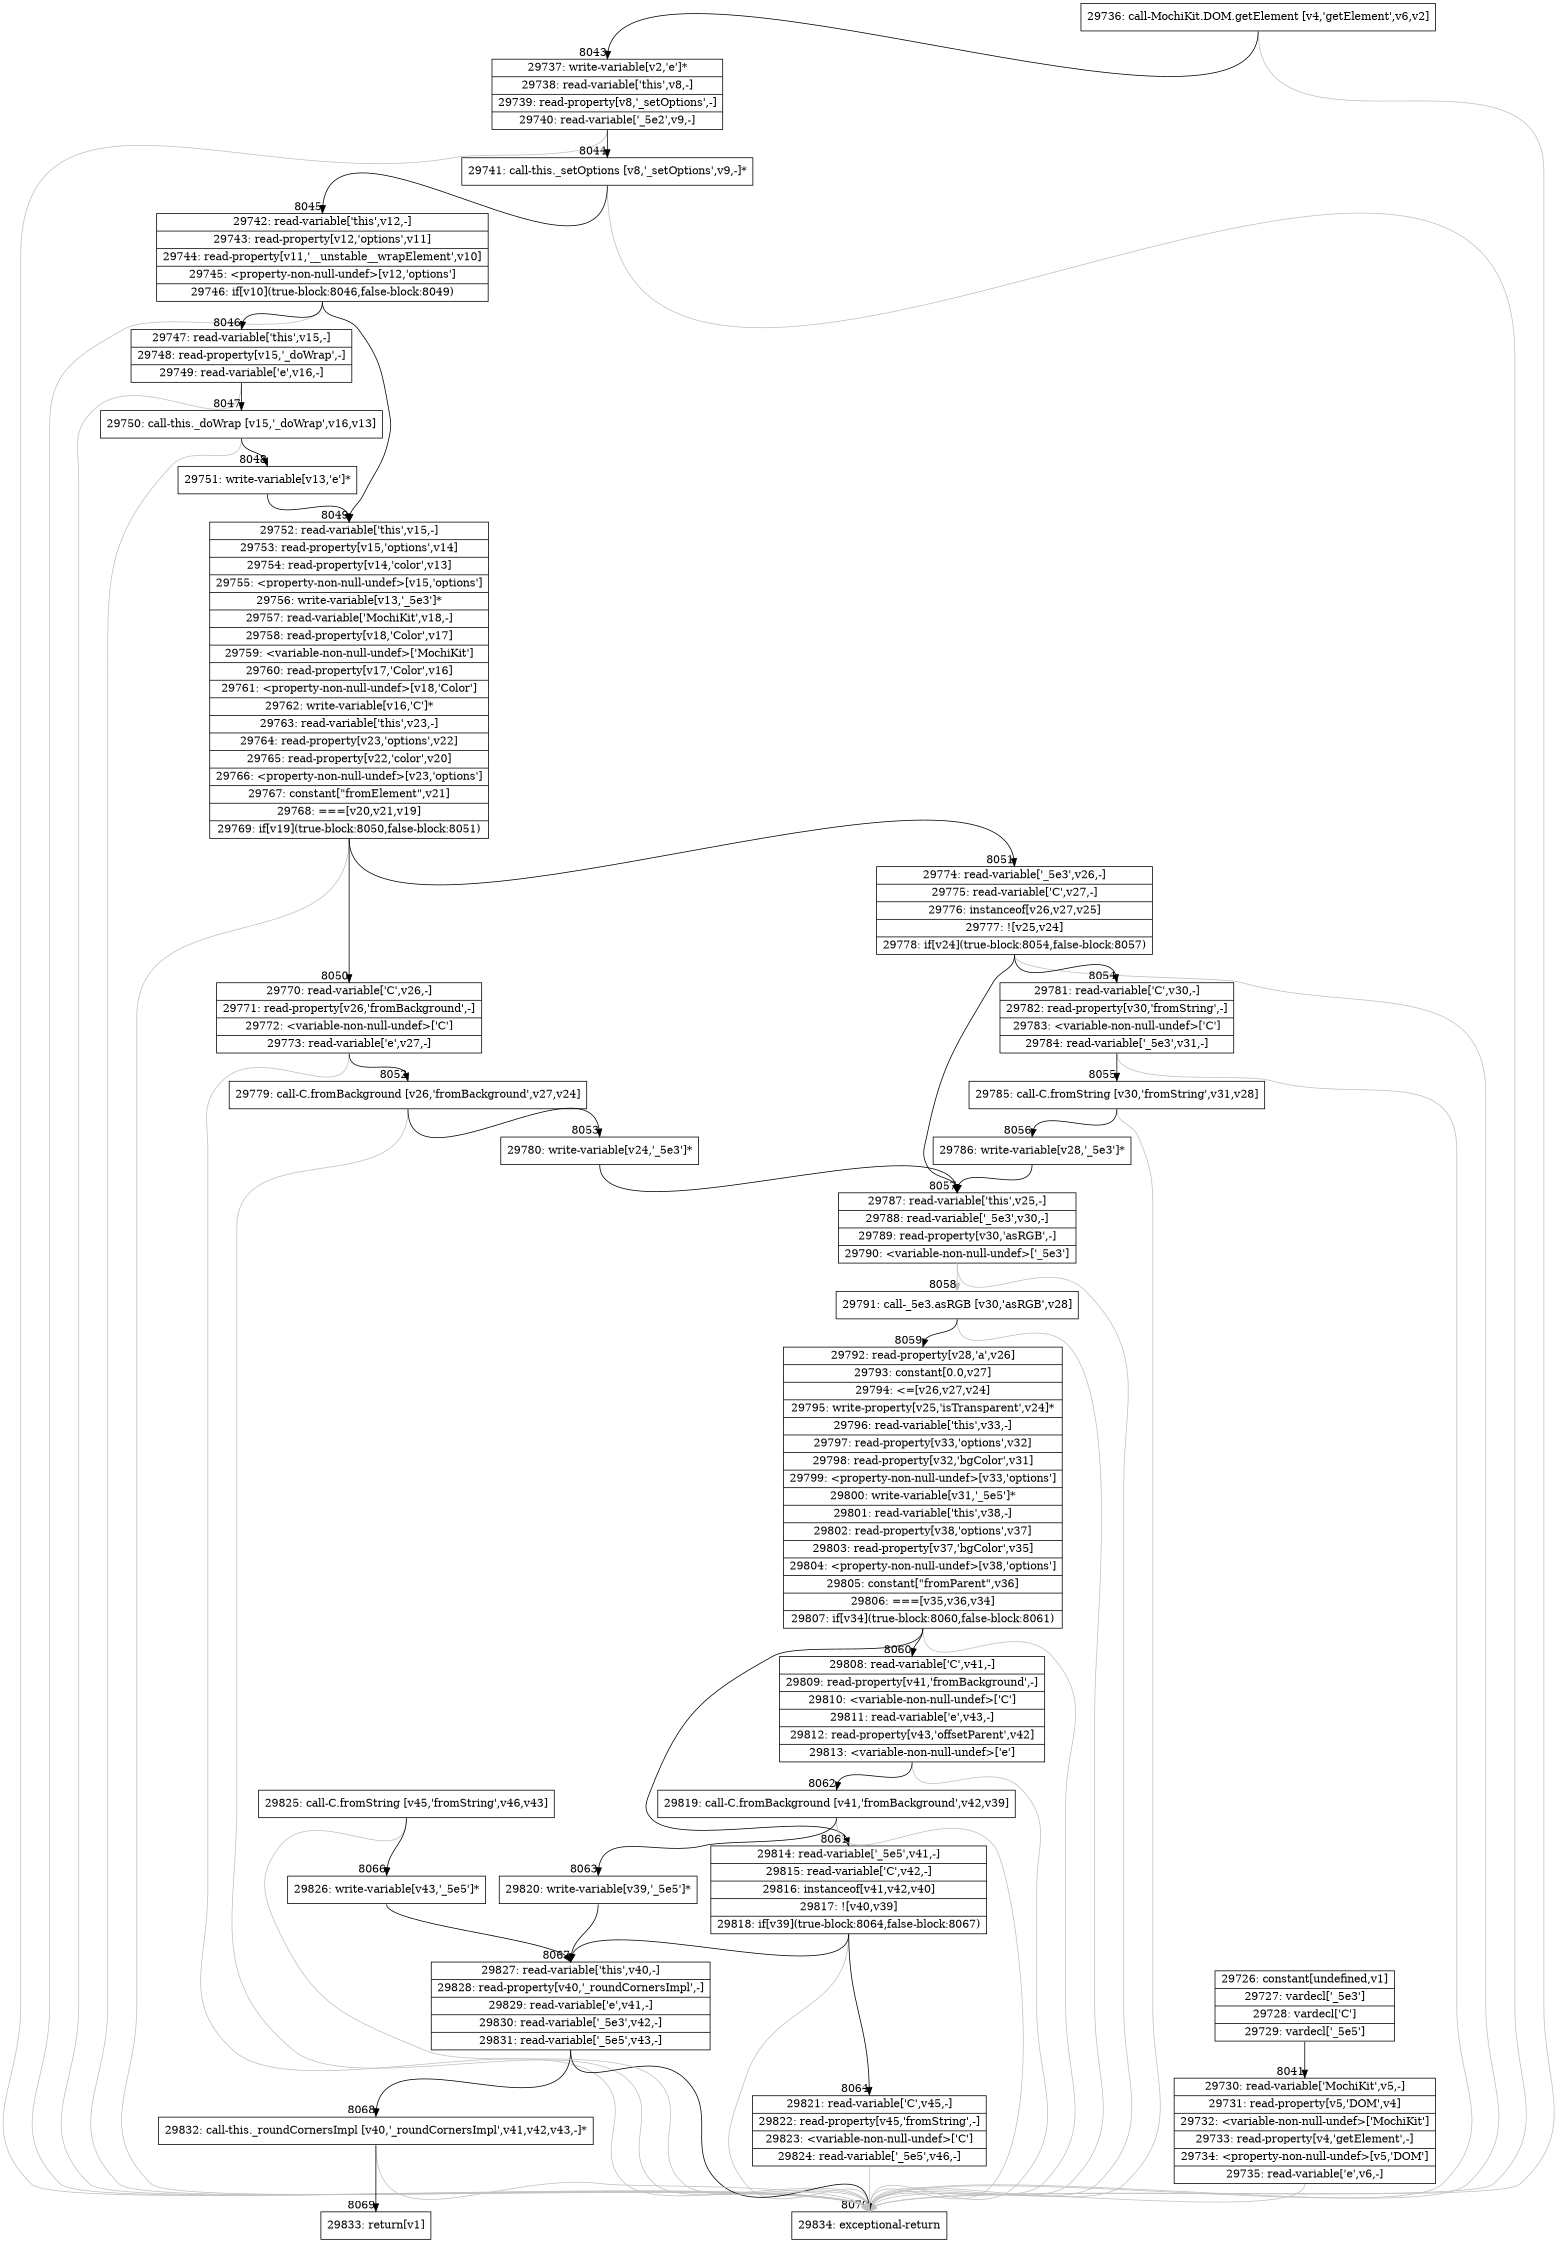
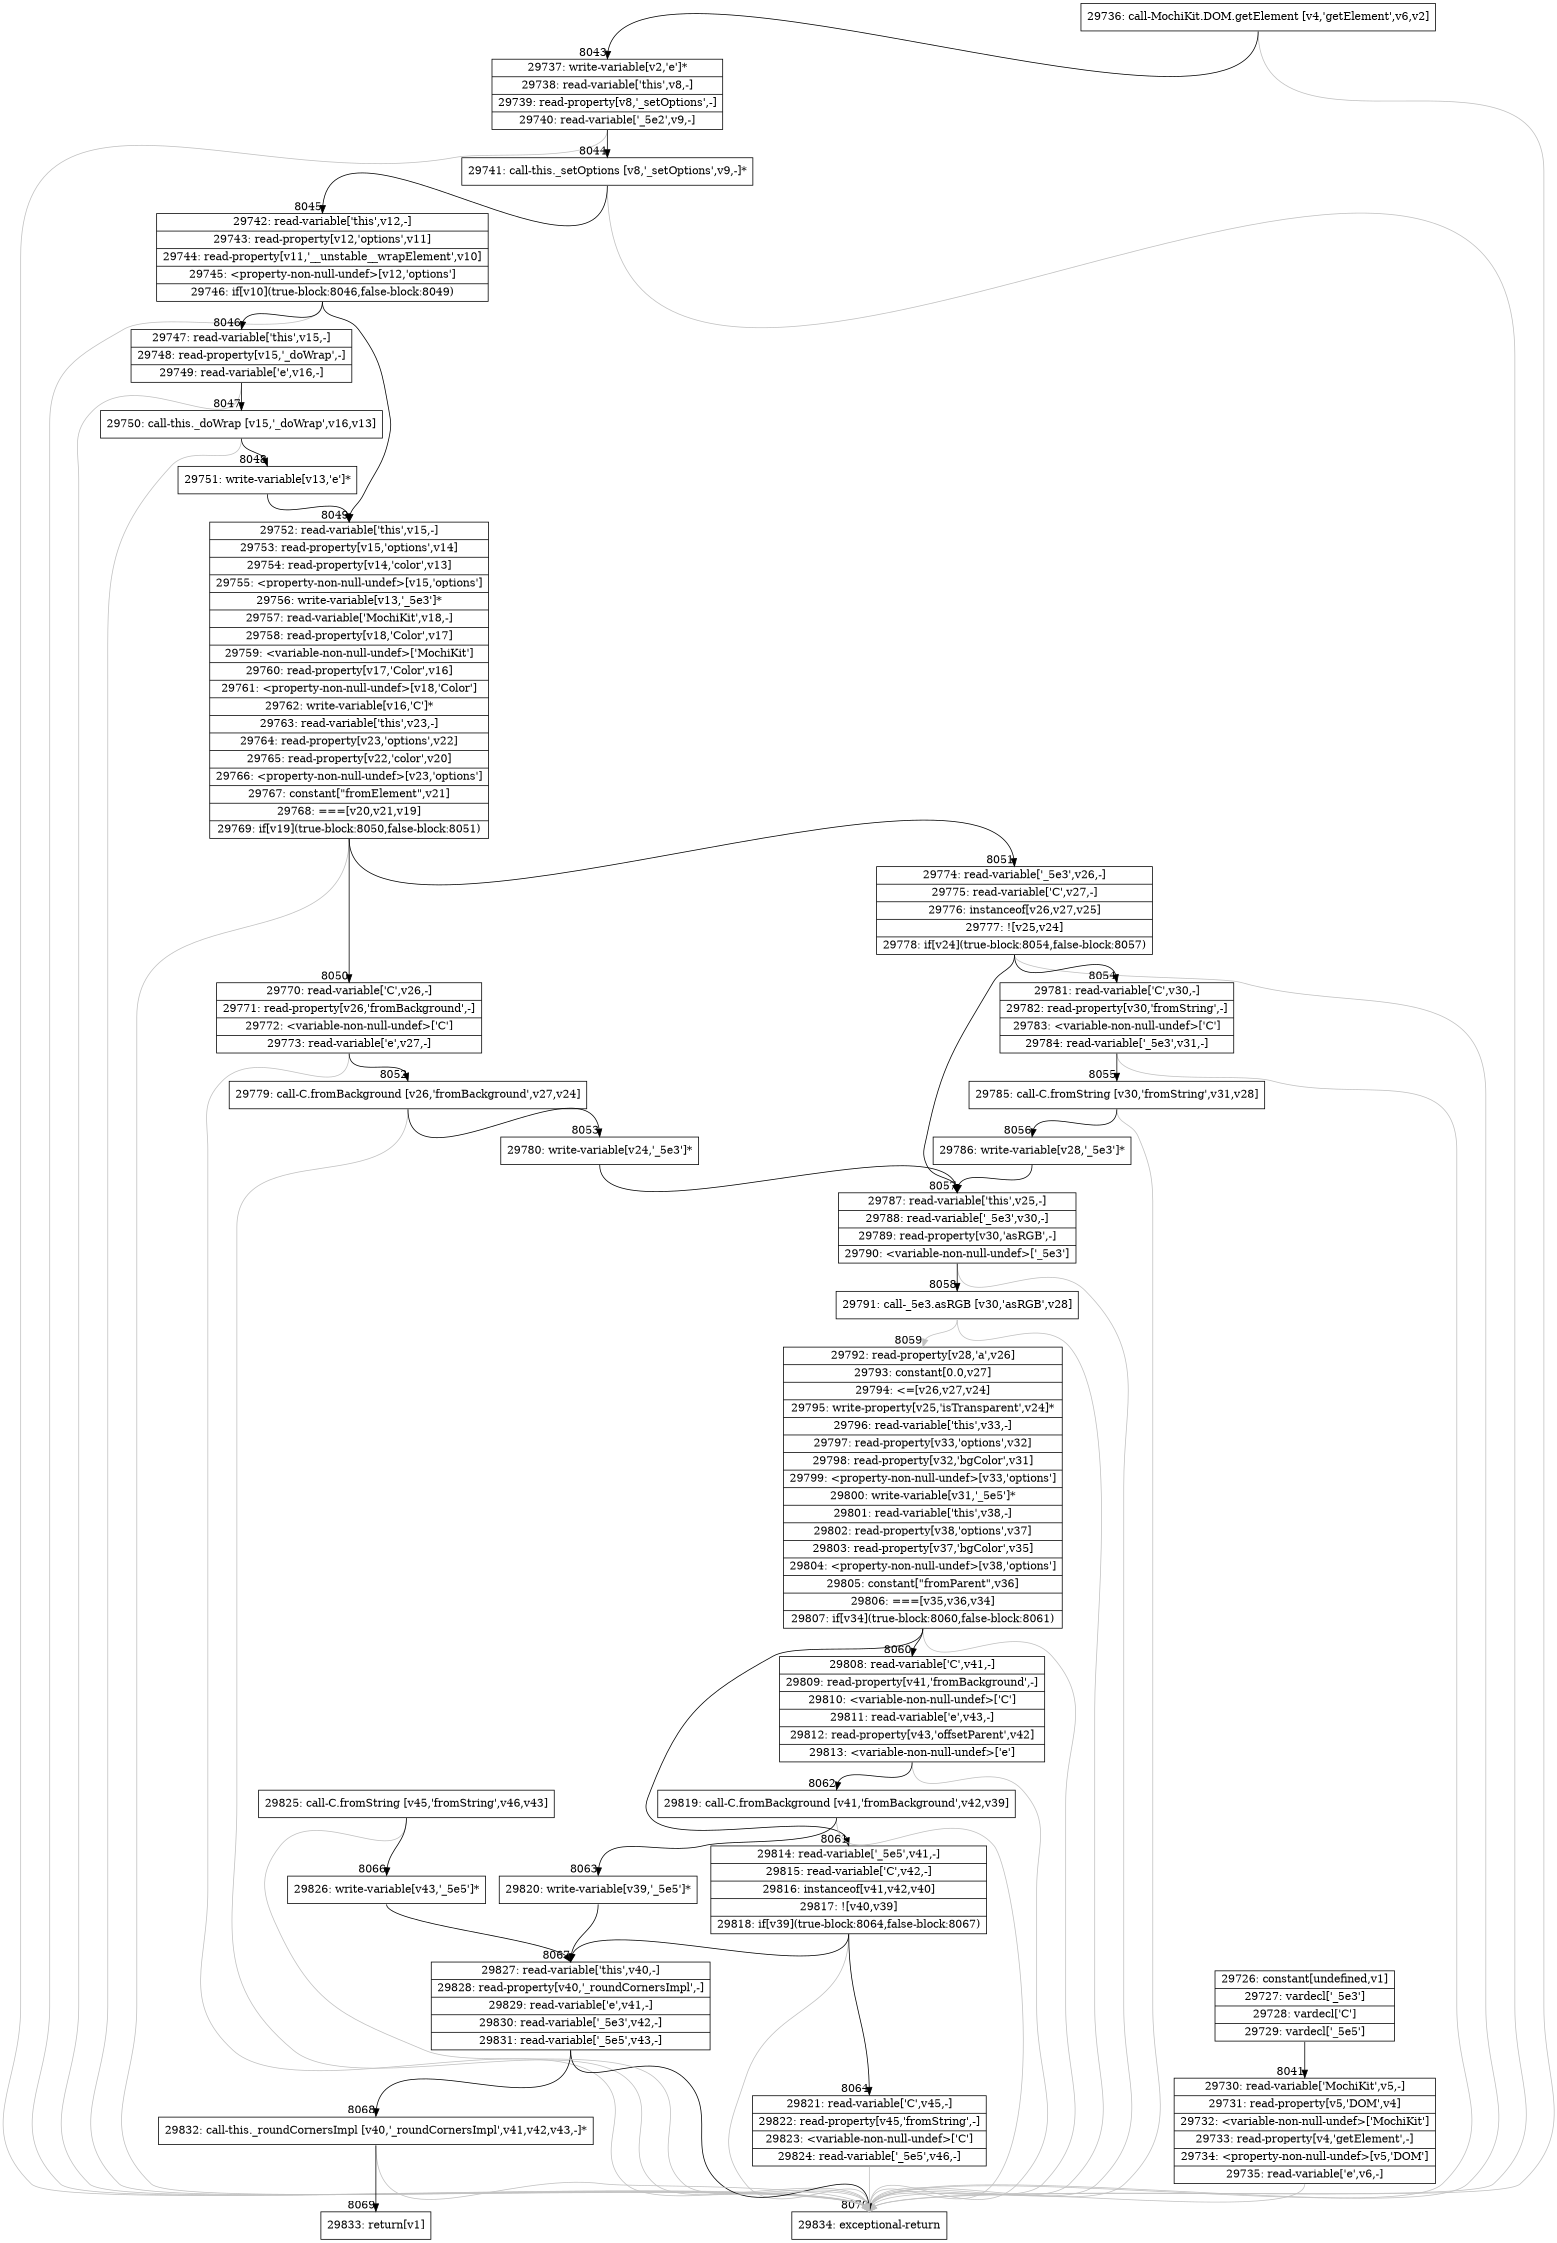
(957, 1273) -> (957, 1273)
(944, 1332) -> (944, 1332)
